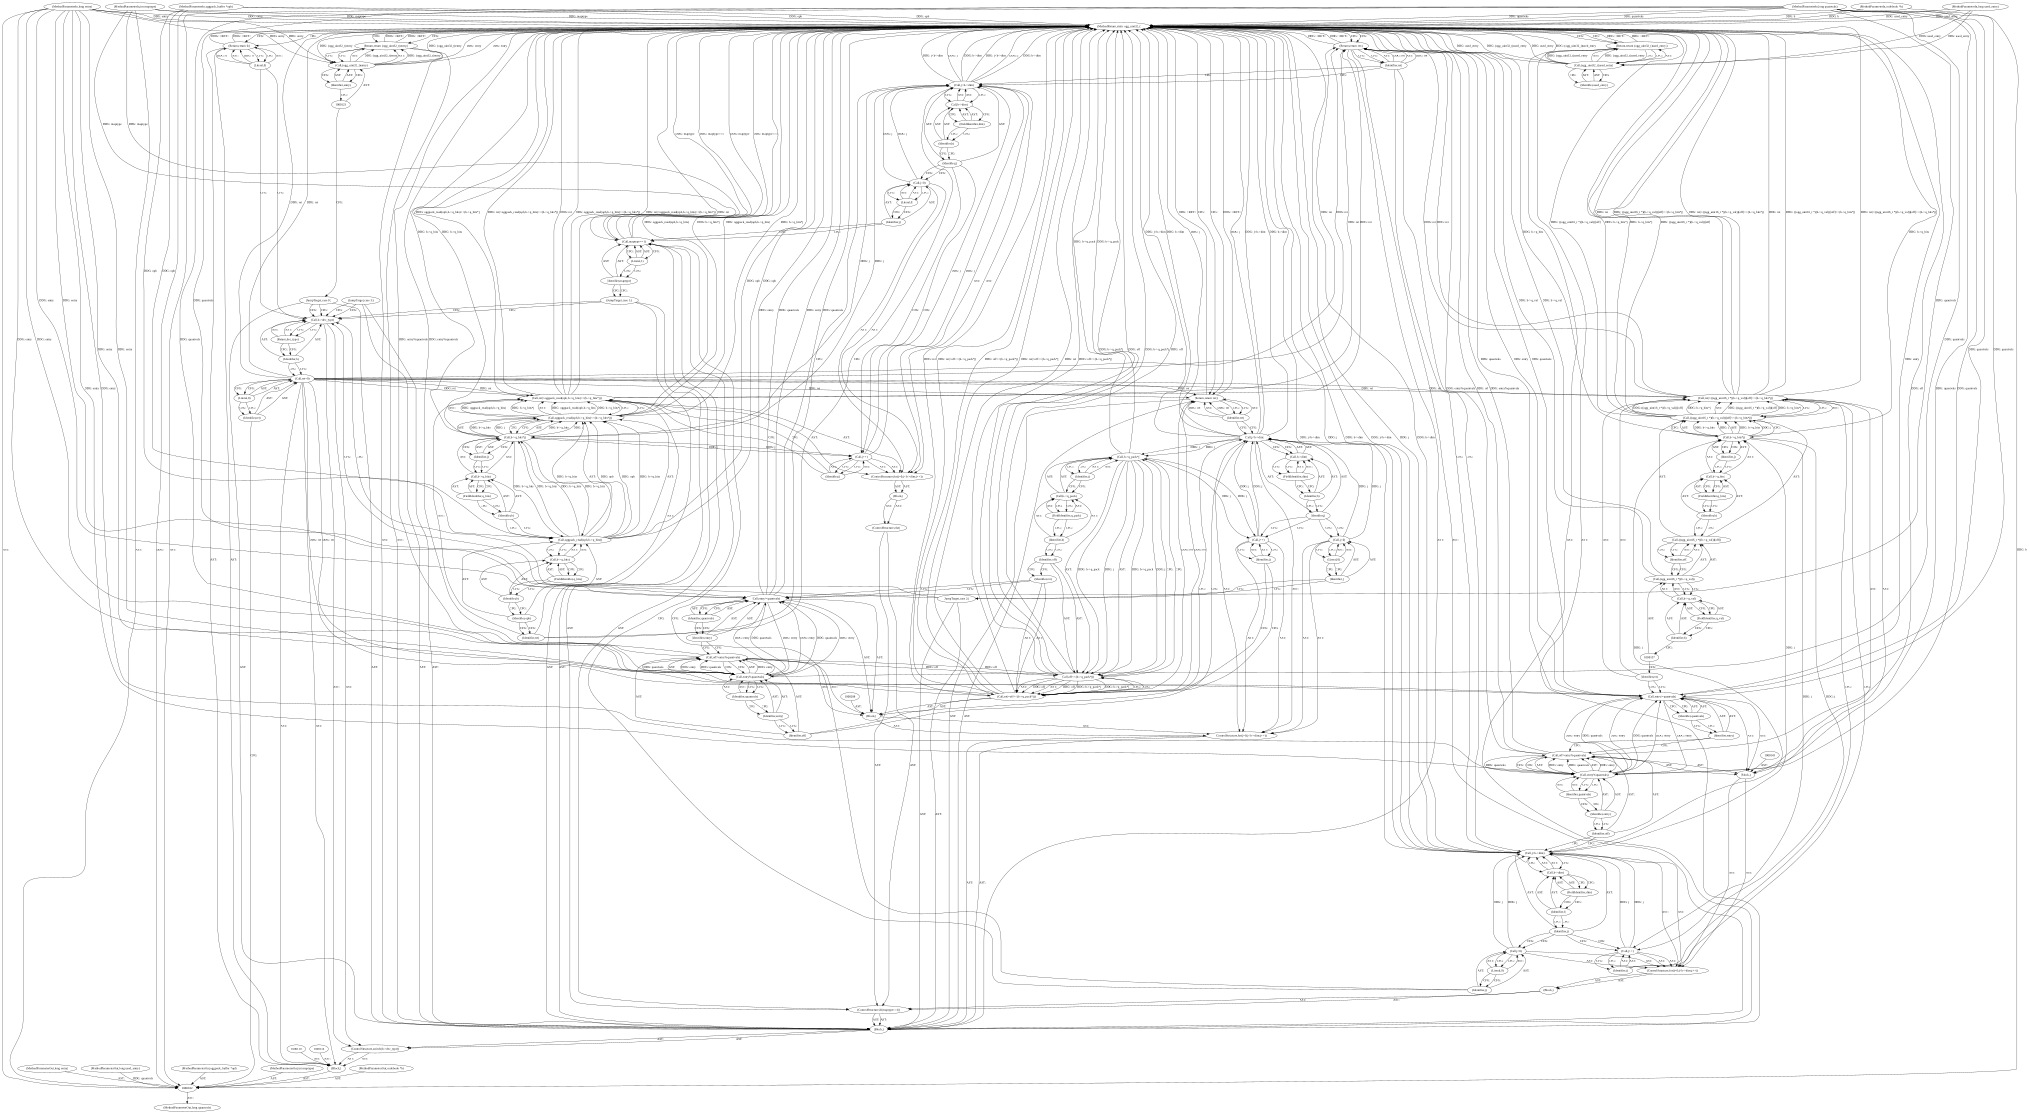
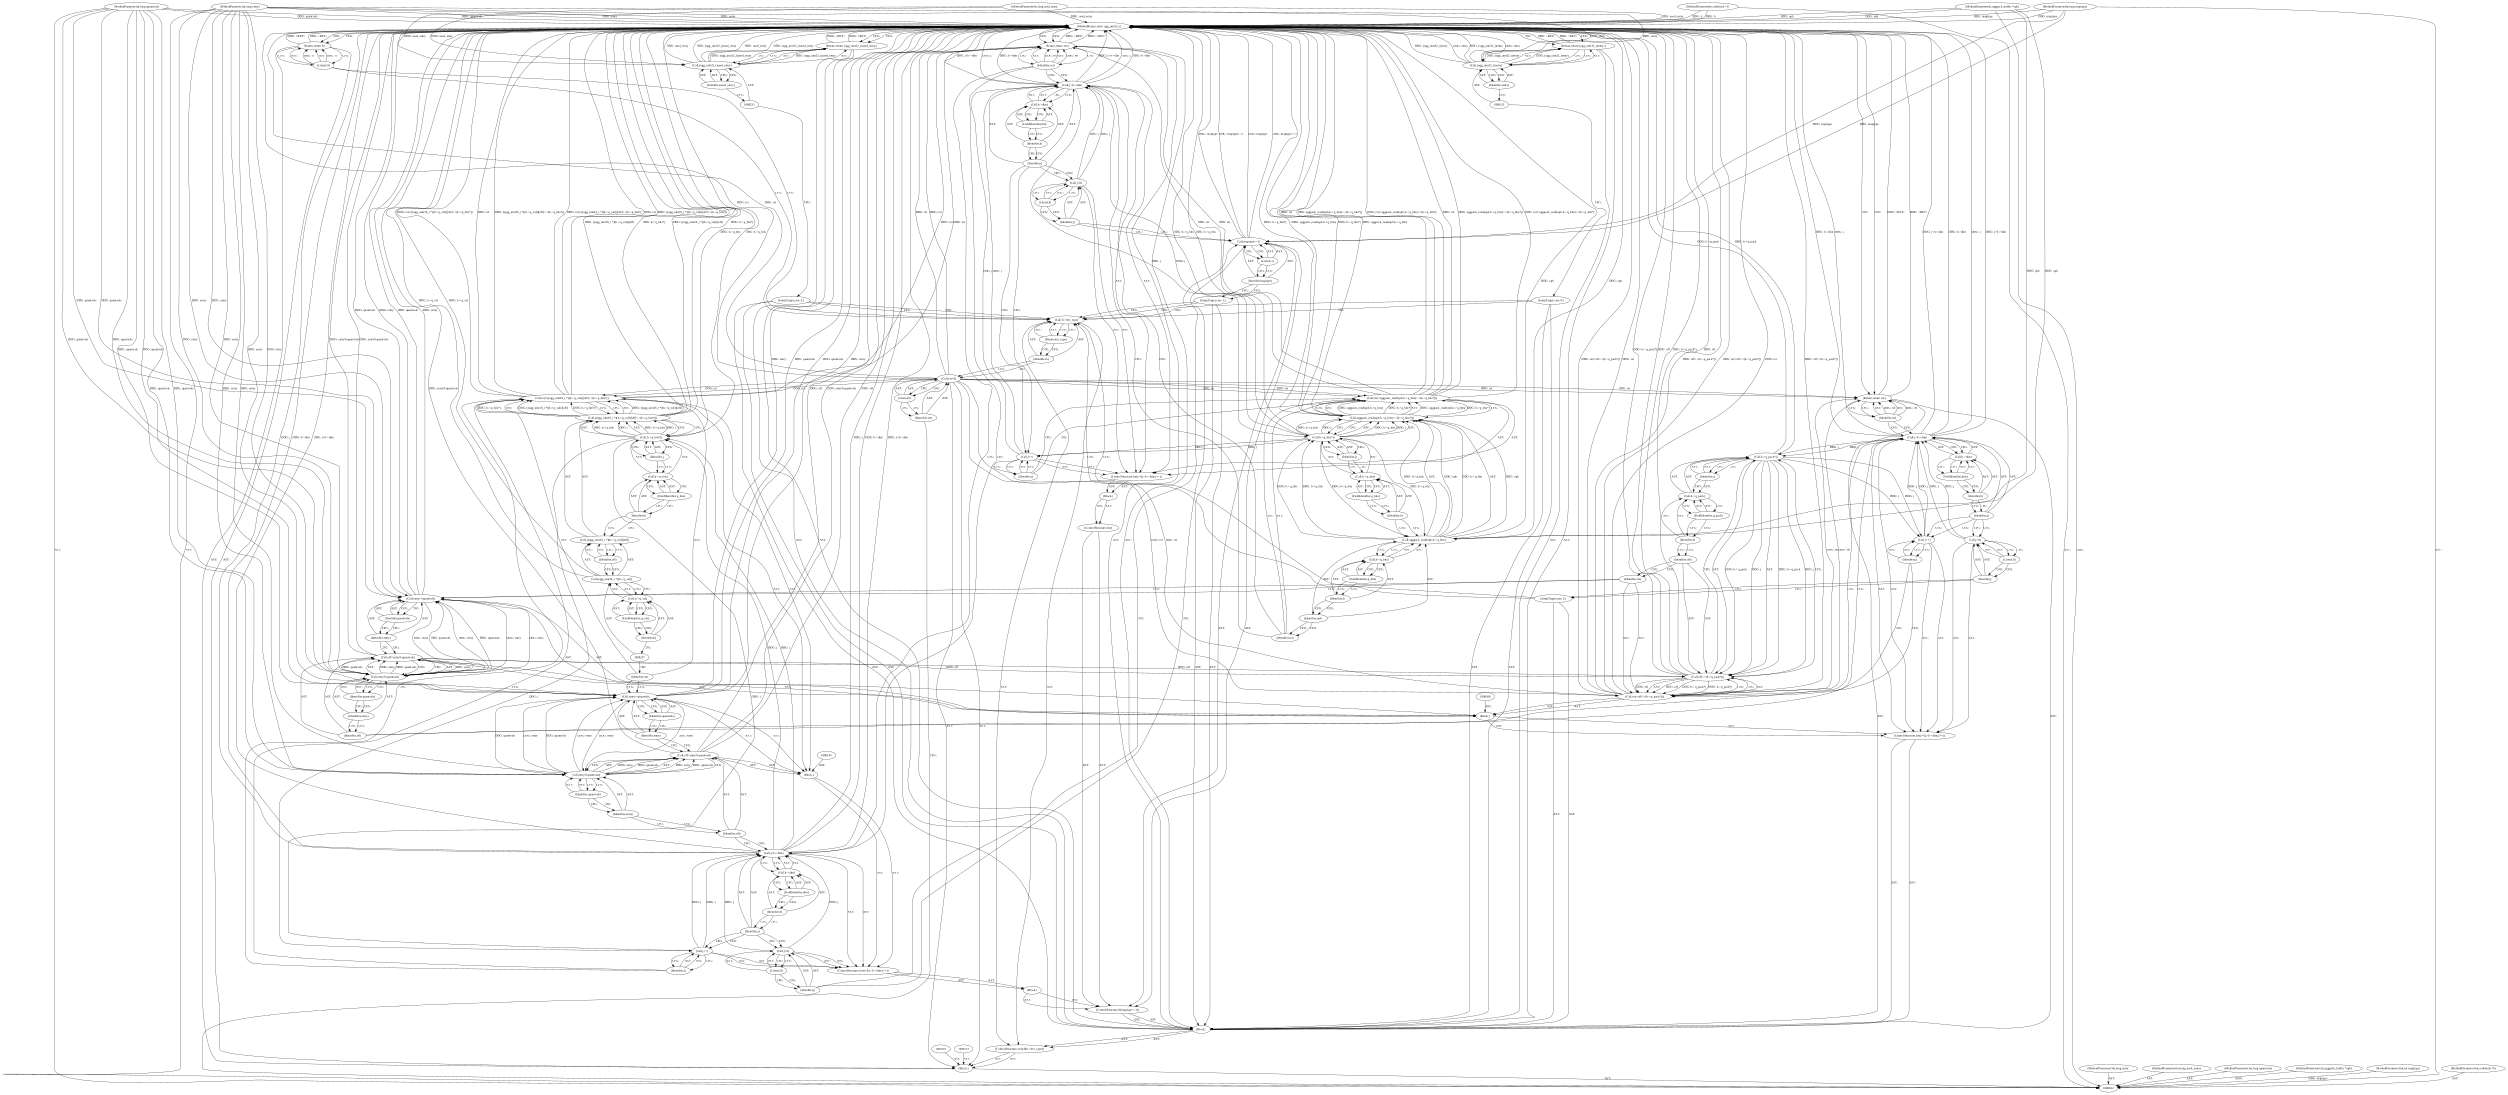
(135, 7) -> (2065, 7)
none -> (749, 105)
(2022, 550) -> (2068, 550)
(143, 1078) -> (2150, 1078)
(204, 1078) -> (2239, 1078)
(274, 1078) -> (2318, 1078)
(187, 1097) -> (2173, 1079)
